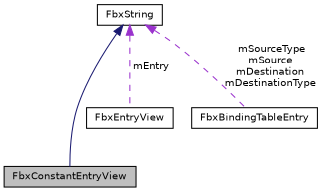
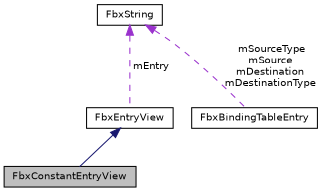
(82, 96) -> (96, 151)
